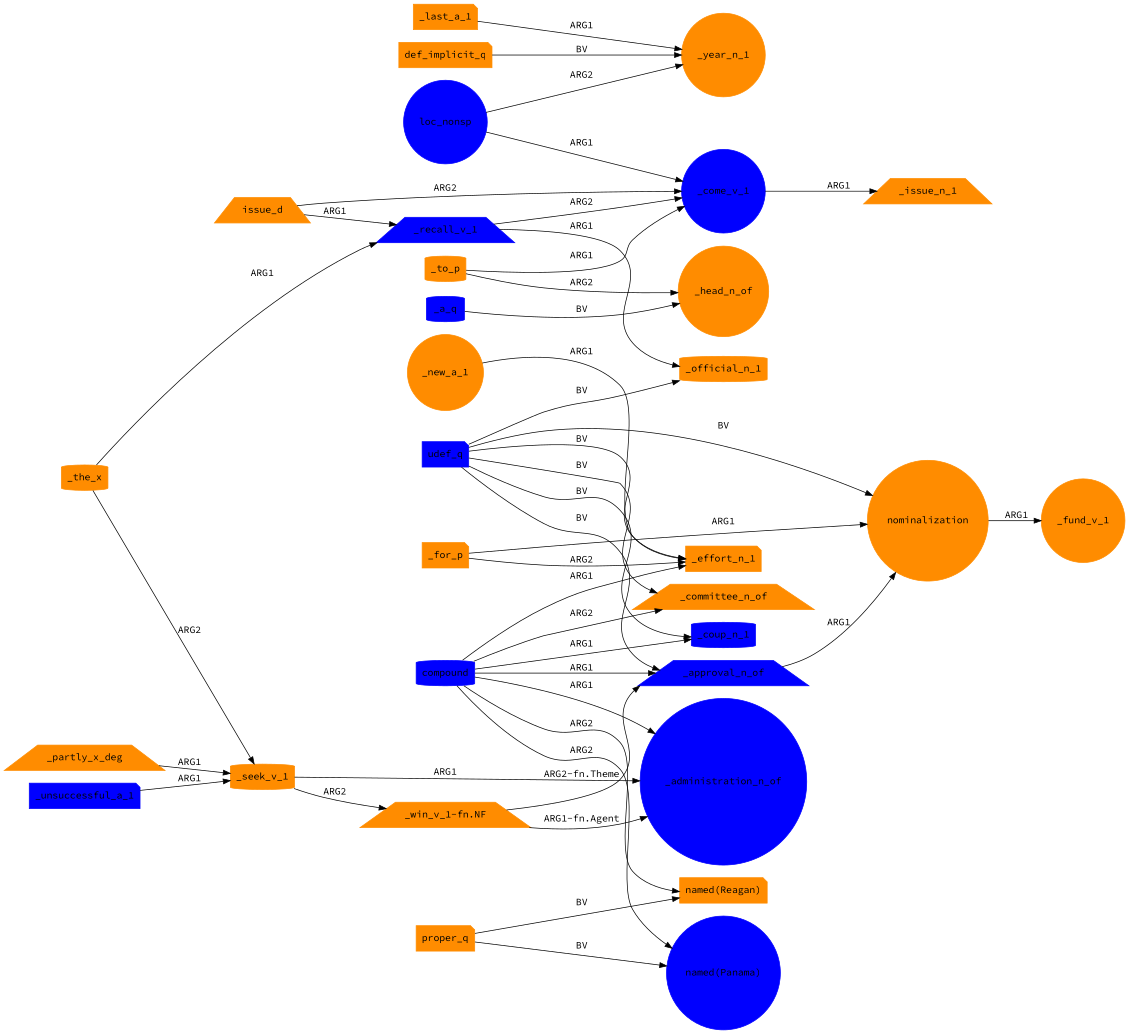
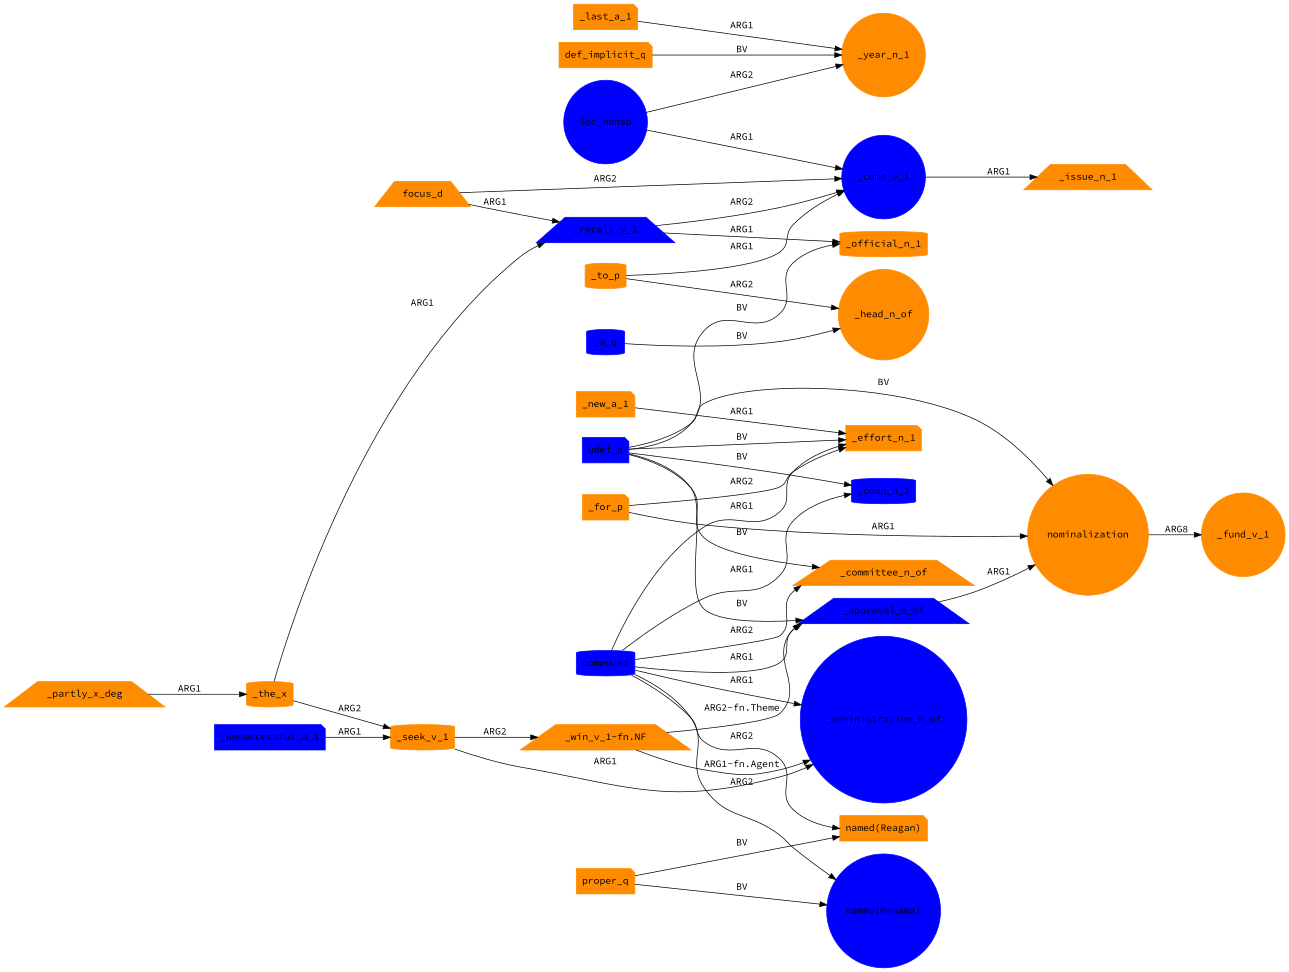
(262, 210) -> (423, 194)
(445, 373) -> (606, 404)
(1017, 515) -> (1177, 530)
(191, 769) -> (194, 694)
